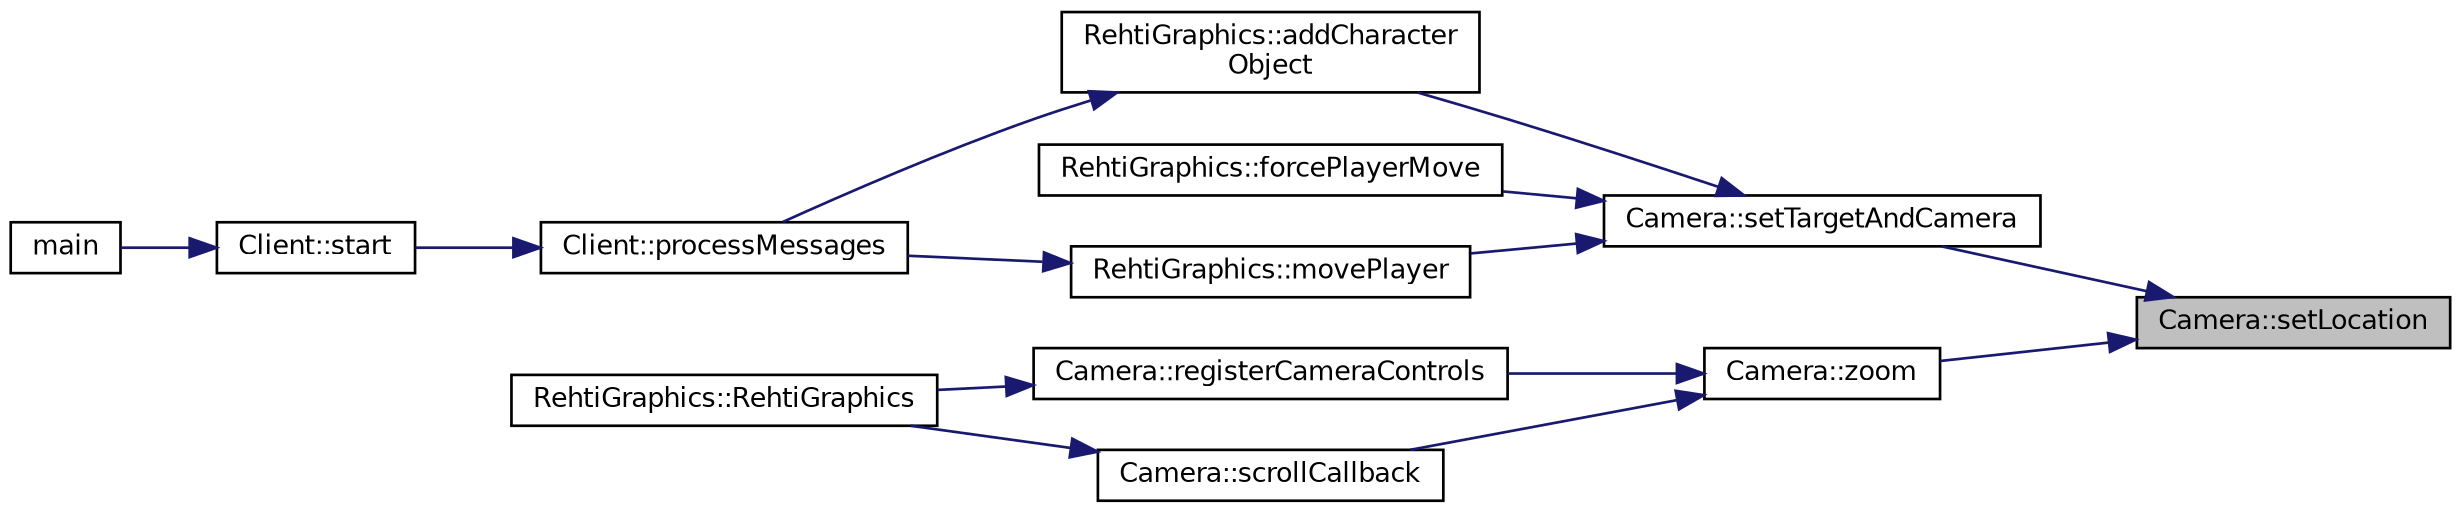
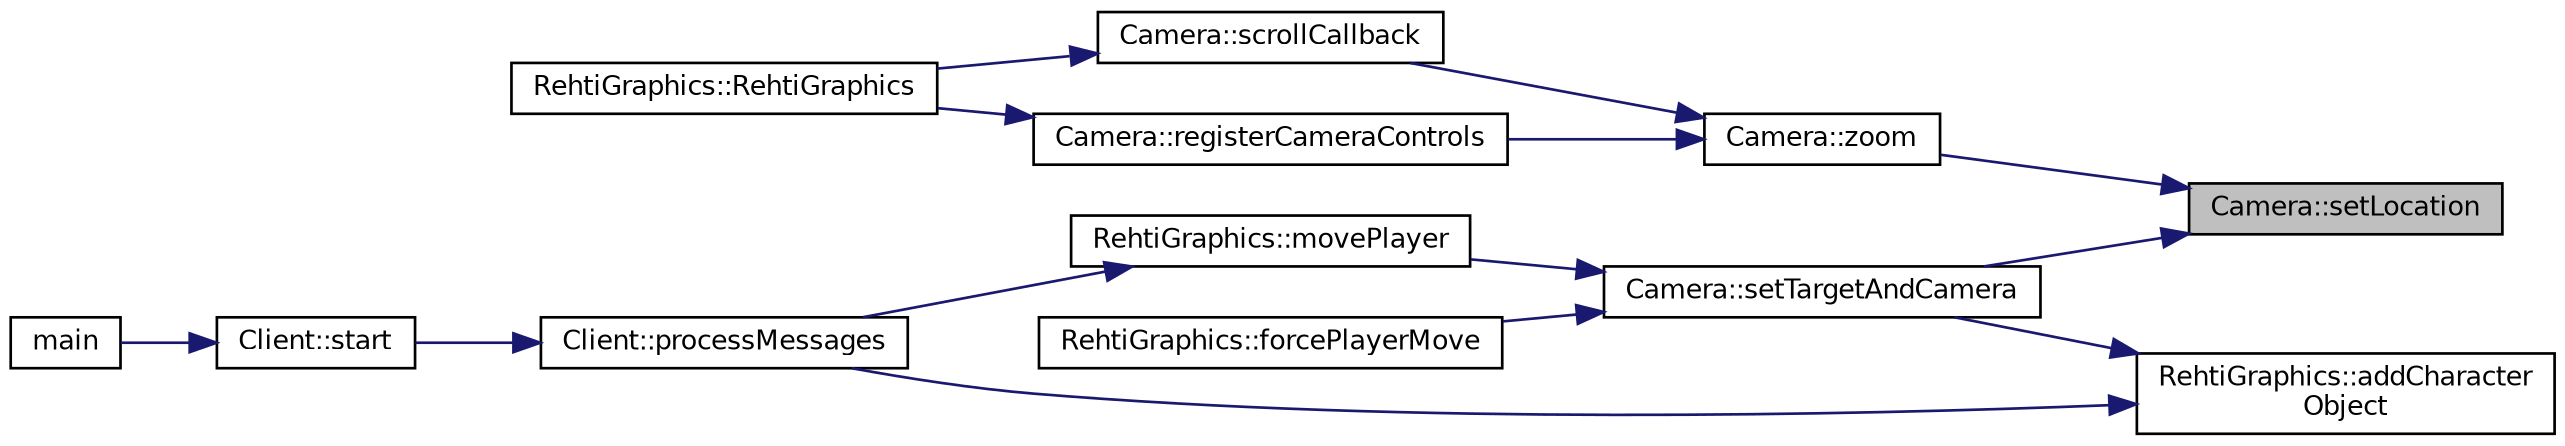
(1568, 138) -> (2033, 333)
